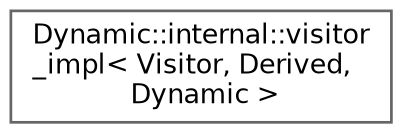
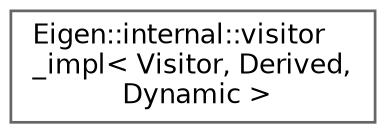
(201, 67) -> (193, 67)
